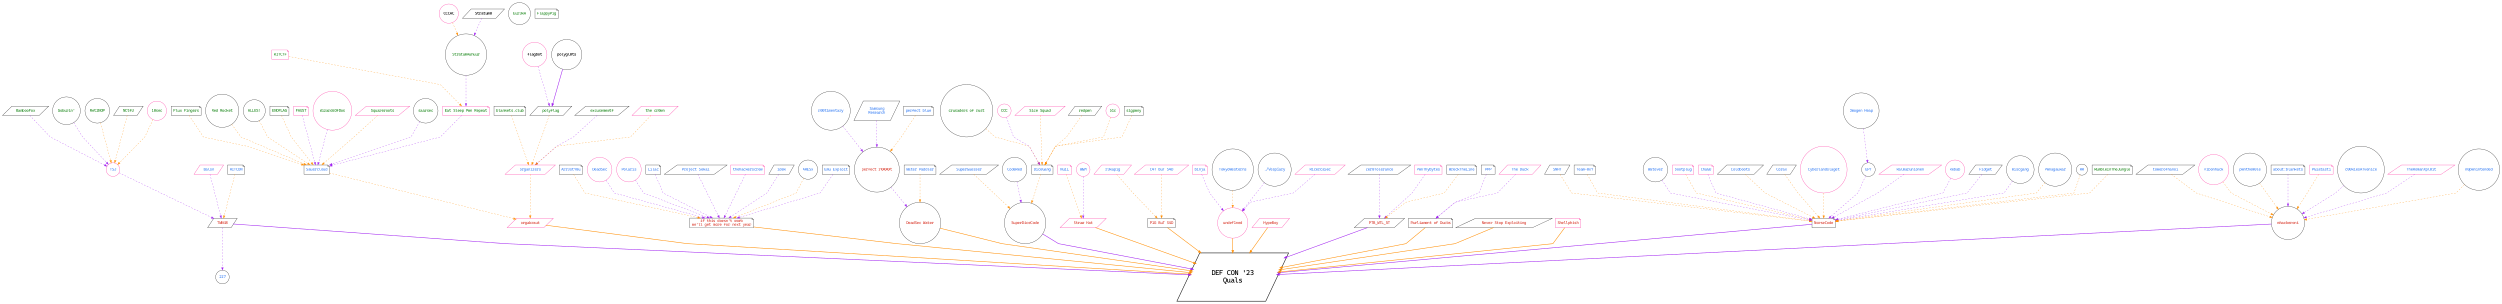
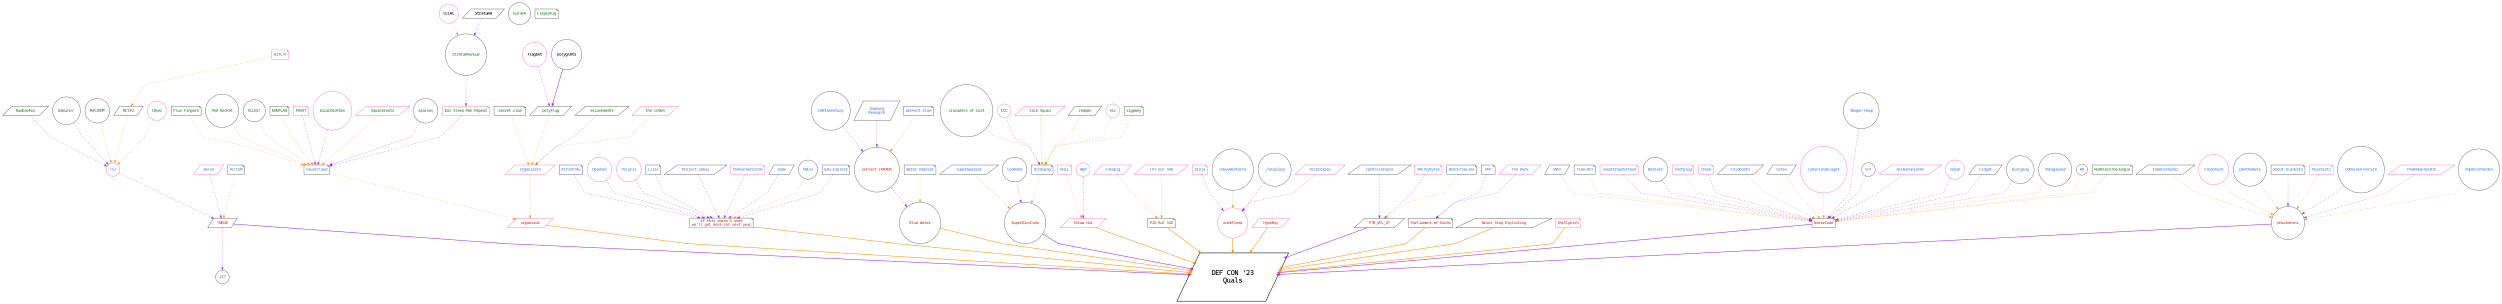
(378, 73) -> (197, 73)
(510, 111) -> (510, 111)
(1865, 144) -> (1852, 176)
none -> (1619, 170)
(631, 203) -> (631, 203)
(920, 223) -> (920, 223)
